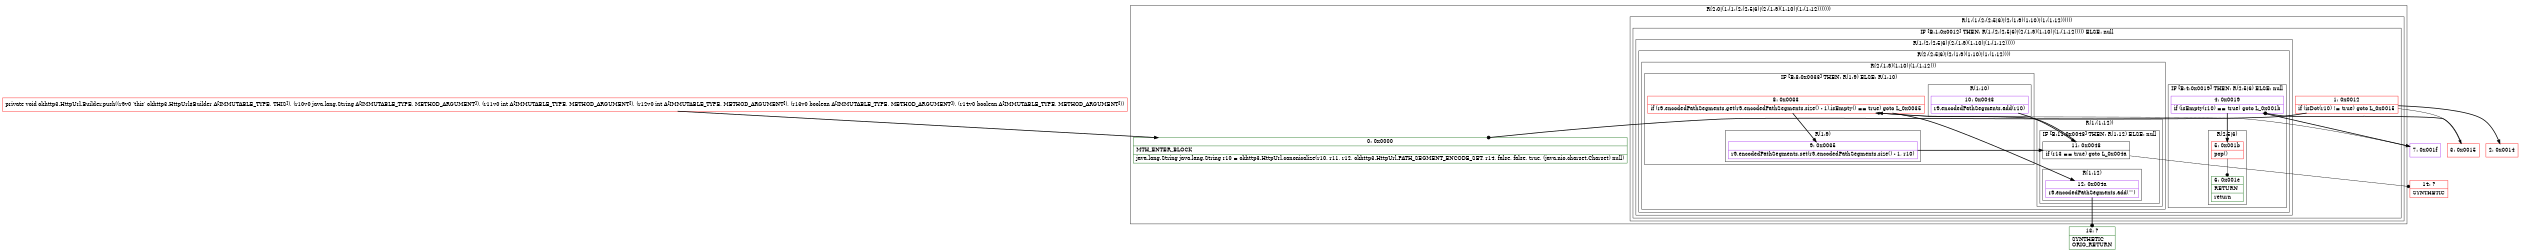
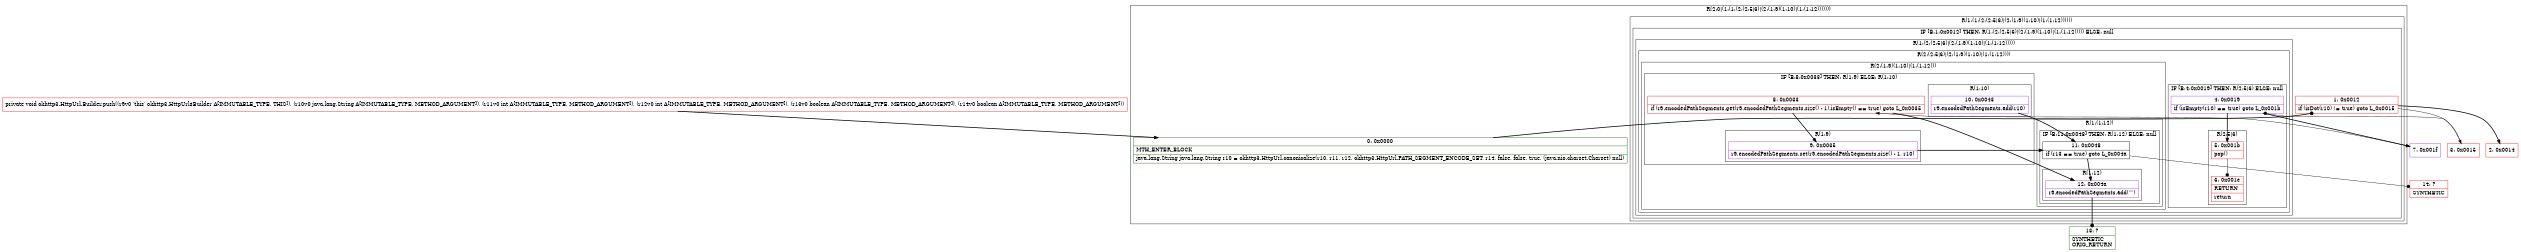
(2371, 116) -> (2371, 116)
(1983, 117) -> (2089, 167)
(1898, 118) -> (1901, 118)
(2227, 189) -> (2227, 189)
